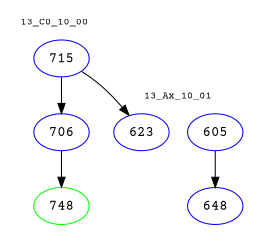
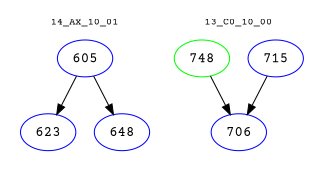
(112, 96) -> (69, 91)
(178, 96) -> (85, 22)
(61, 164) -> (218, 91)
